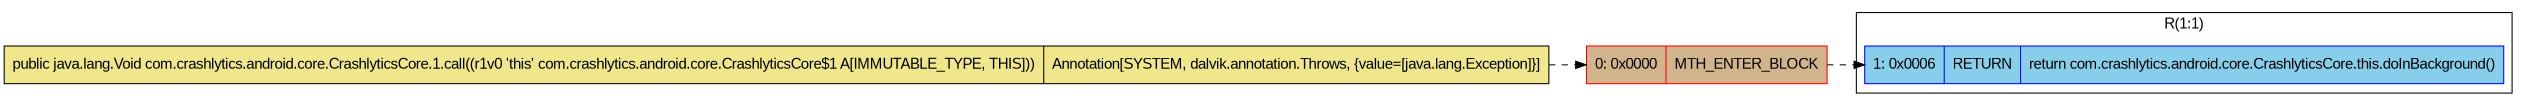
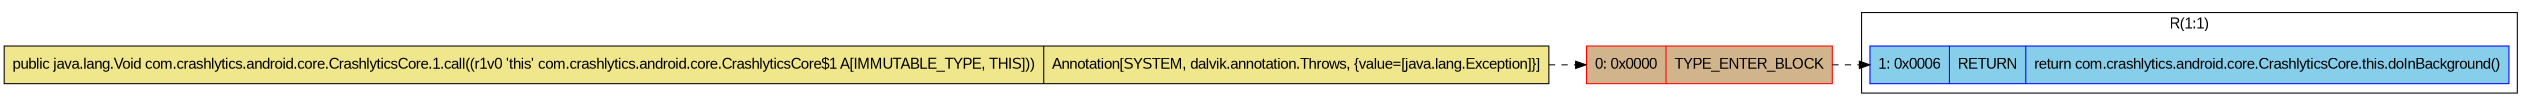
(1747, 64) -> (1749, 64)
